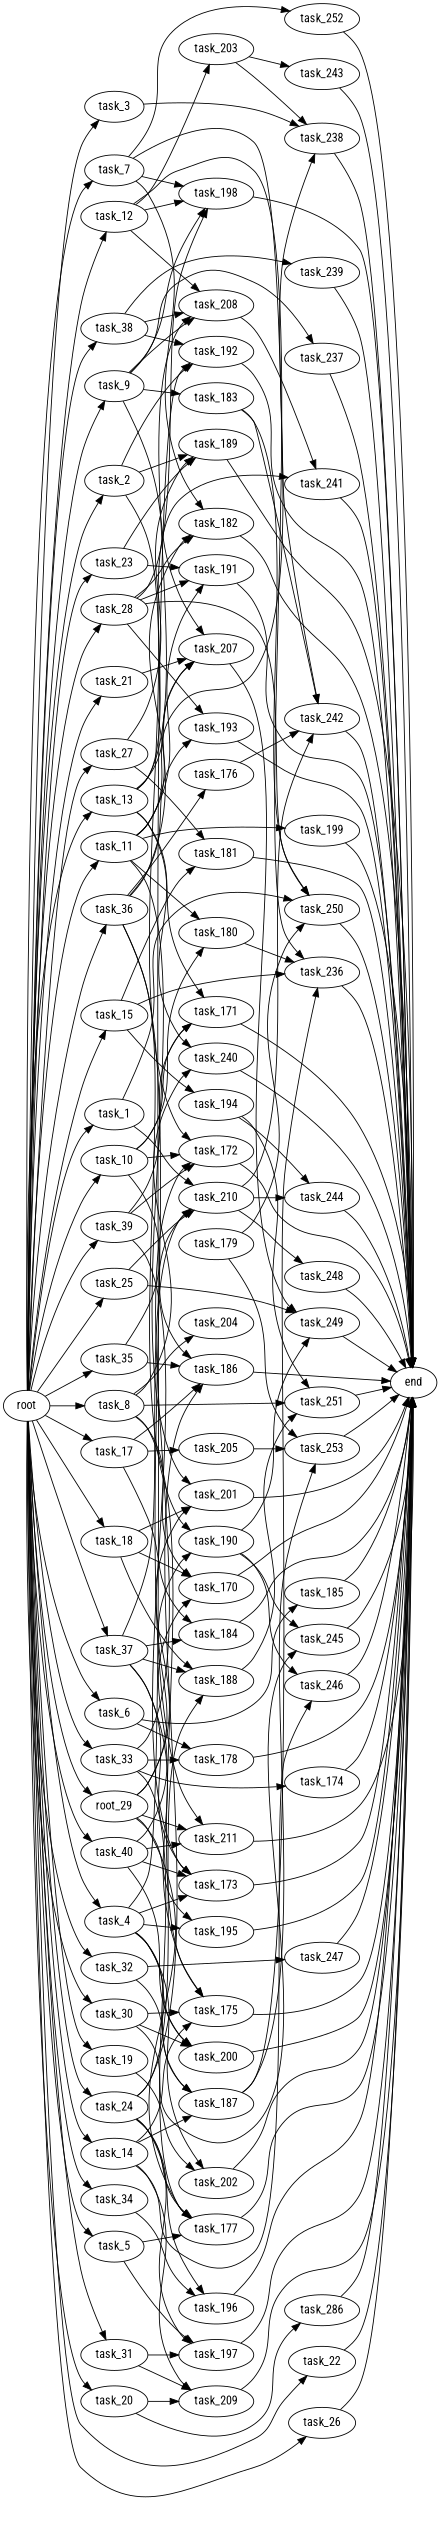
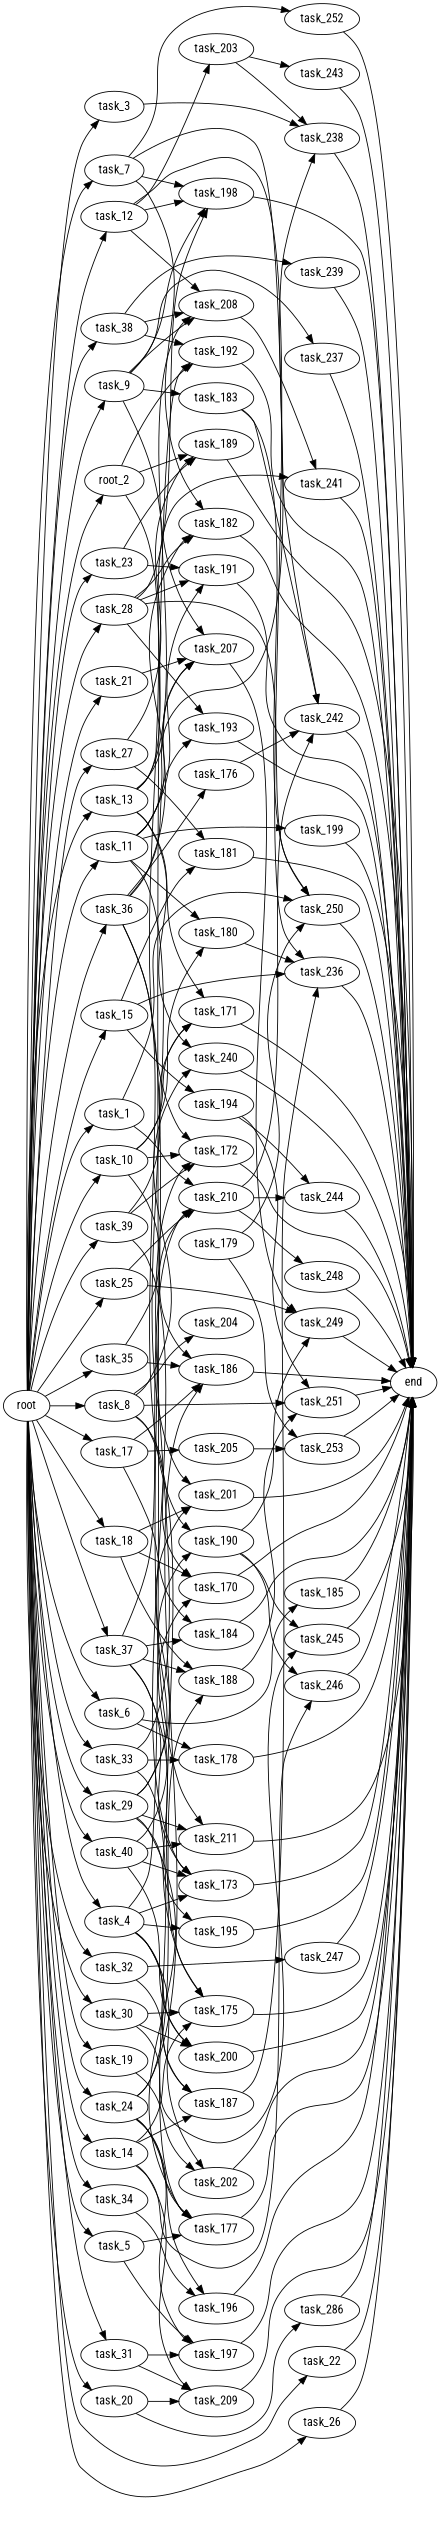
(114, 481) -> (114, 481)
(322, 1782) -> none
(282, 1785) -> none
(114, 1806) -> (114, 1806)
